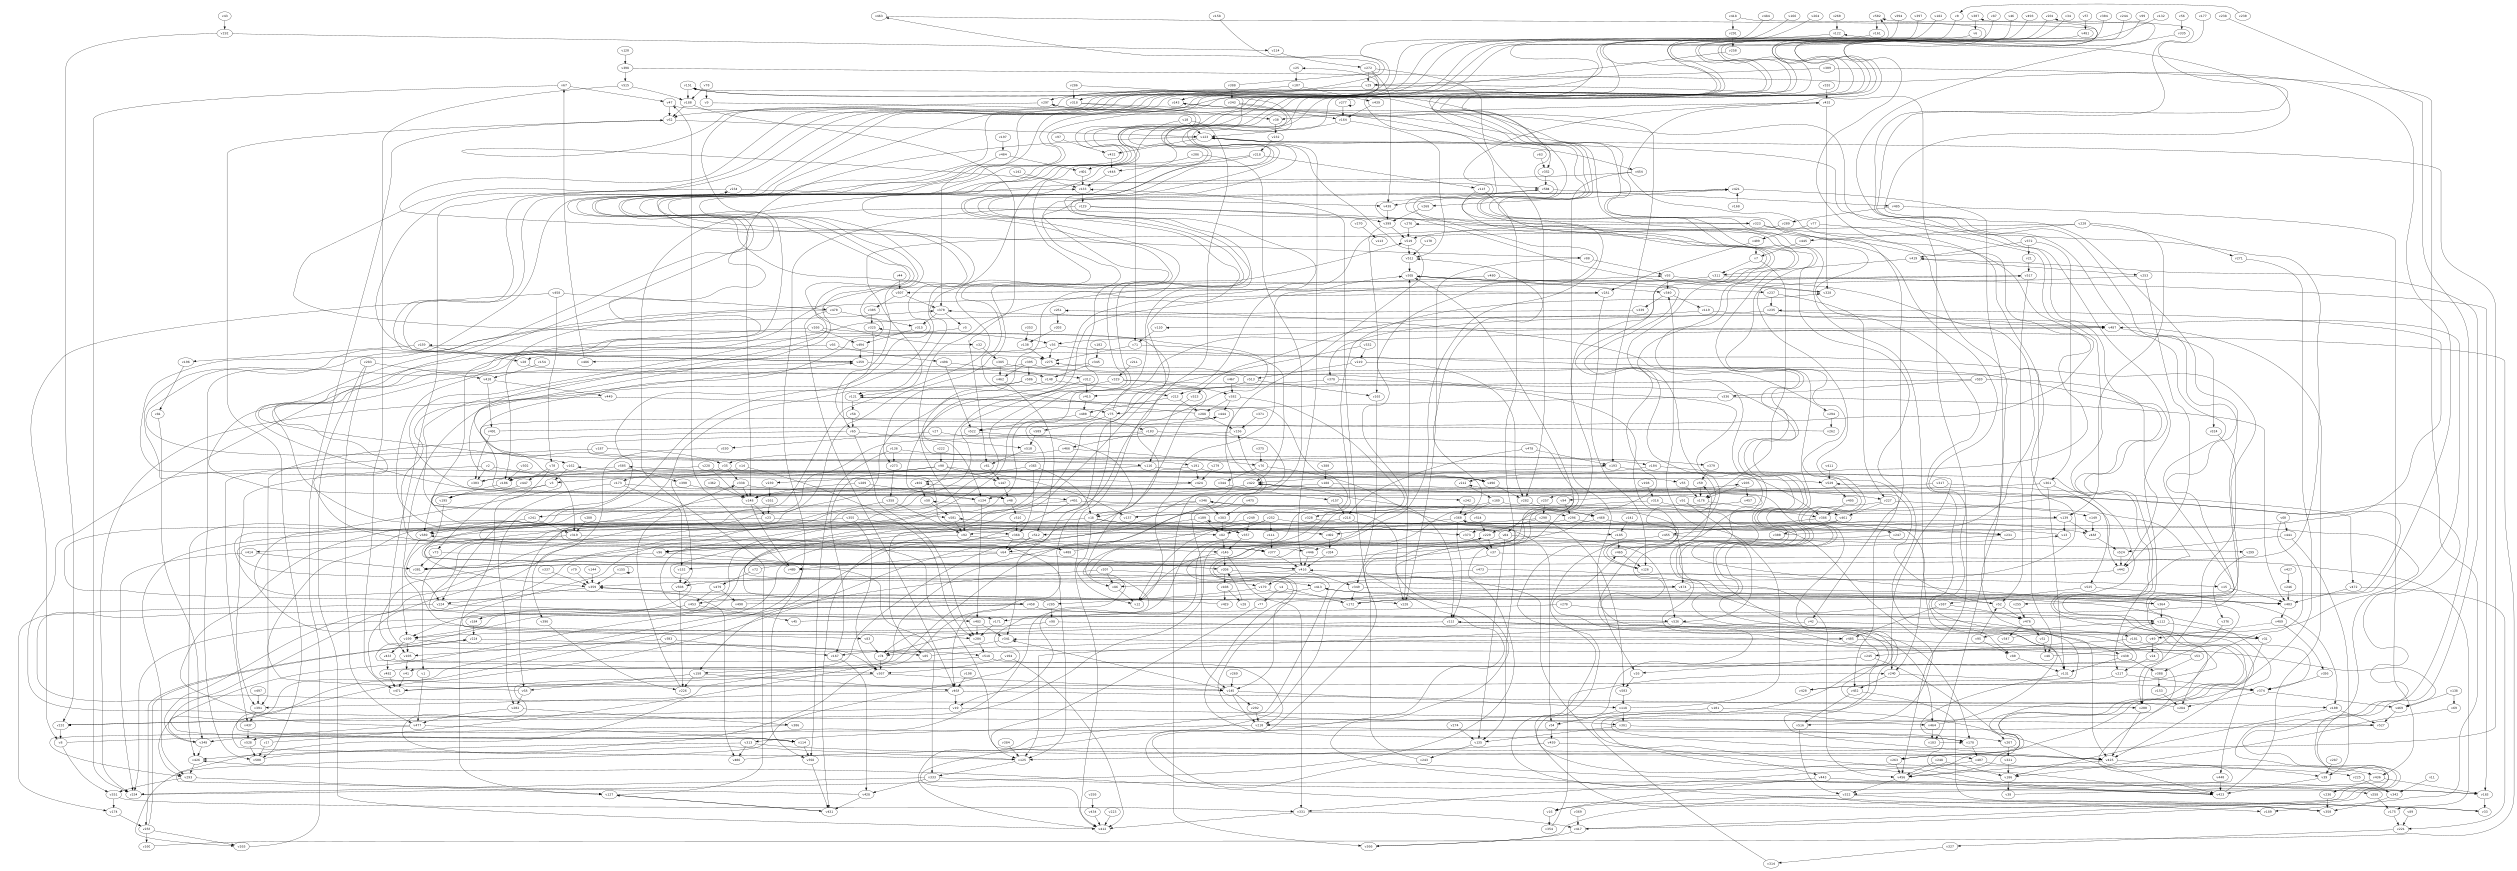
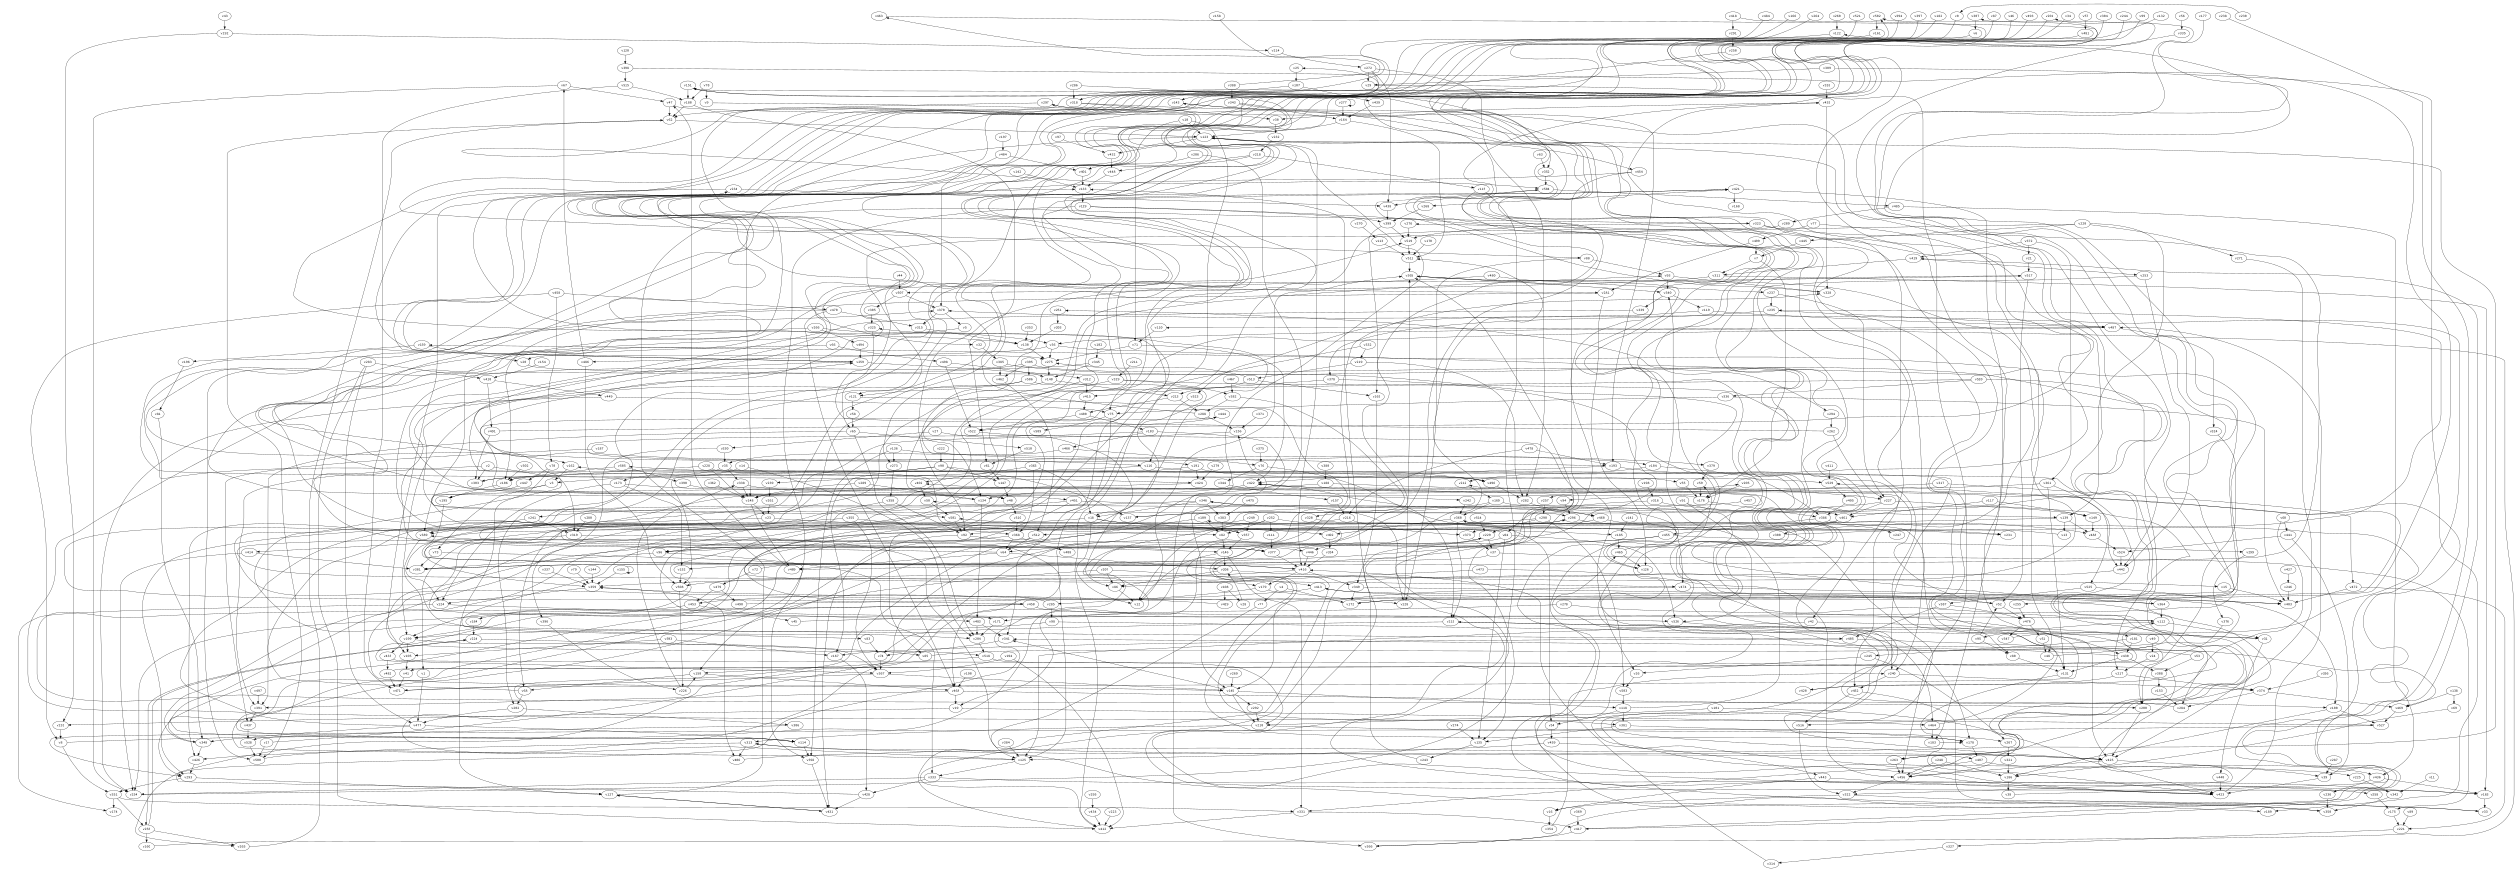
none -> (1857, 16)
(1207, 91) -> none
(1737, 200) -> (1734, 197)
none -> (1393, 249)
(1568, 334) -> (1569, 334)
(891, 336) -> (971, 336)
none -> (1049, 370)
(1228, 404) -> none
(1033, 439) -> none
(663, 452) -> (725, 456)
(1231, 454) -> none
none -> (1852, 468)
none -> (597, 482)
(1747, 491) -> none
none -> (1990, 501)
(978, 542) -> (569, 557)
(1153, 544) -> (994, 529)
(1225, 577) -> (1170, 578)
(2279, 622) -> none
(1277, 627) -> none
(2255, 645) -> (2130, 647)
(1106, 648) -> none
(689, 682) -> (691, 683)
(1342, 796) -> (1660, 803)
(129, 820) -> (129, 811)
